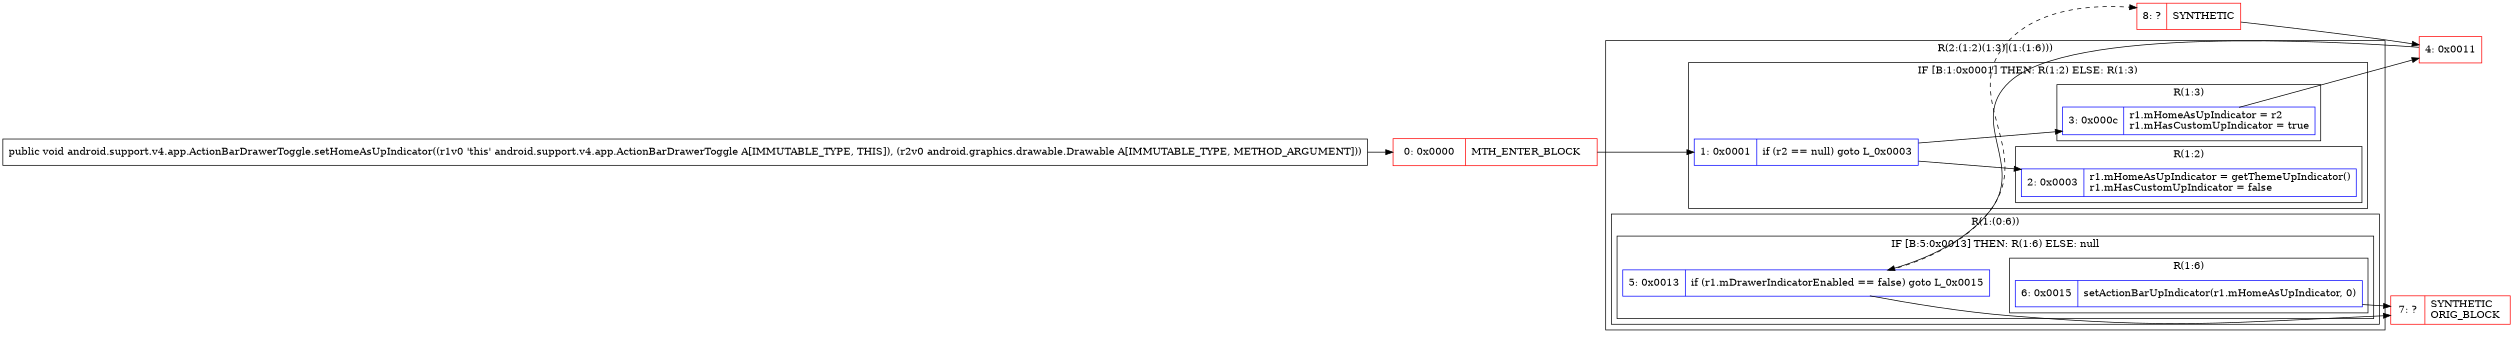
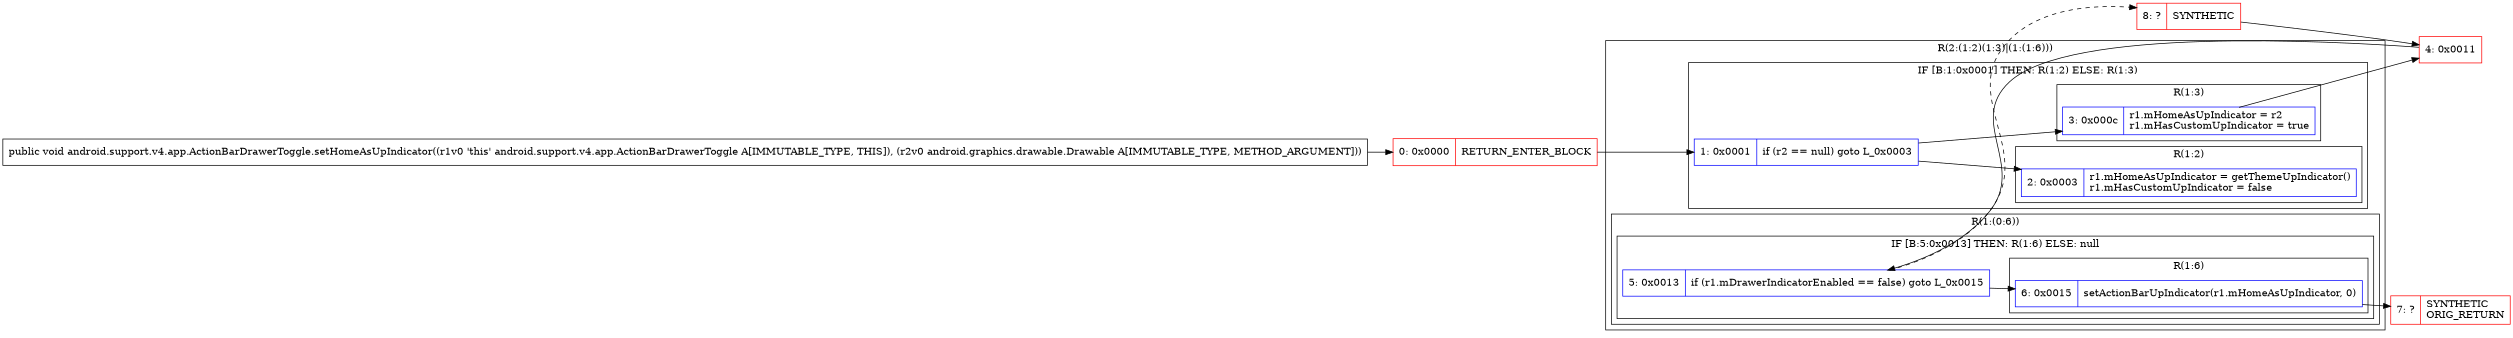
(1526, 152) -> (1526, 152)
(2465, 315) -> (2465, 315)
(2126, 323) -> (1999, 288)
